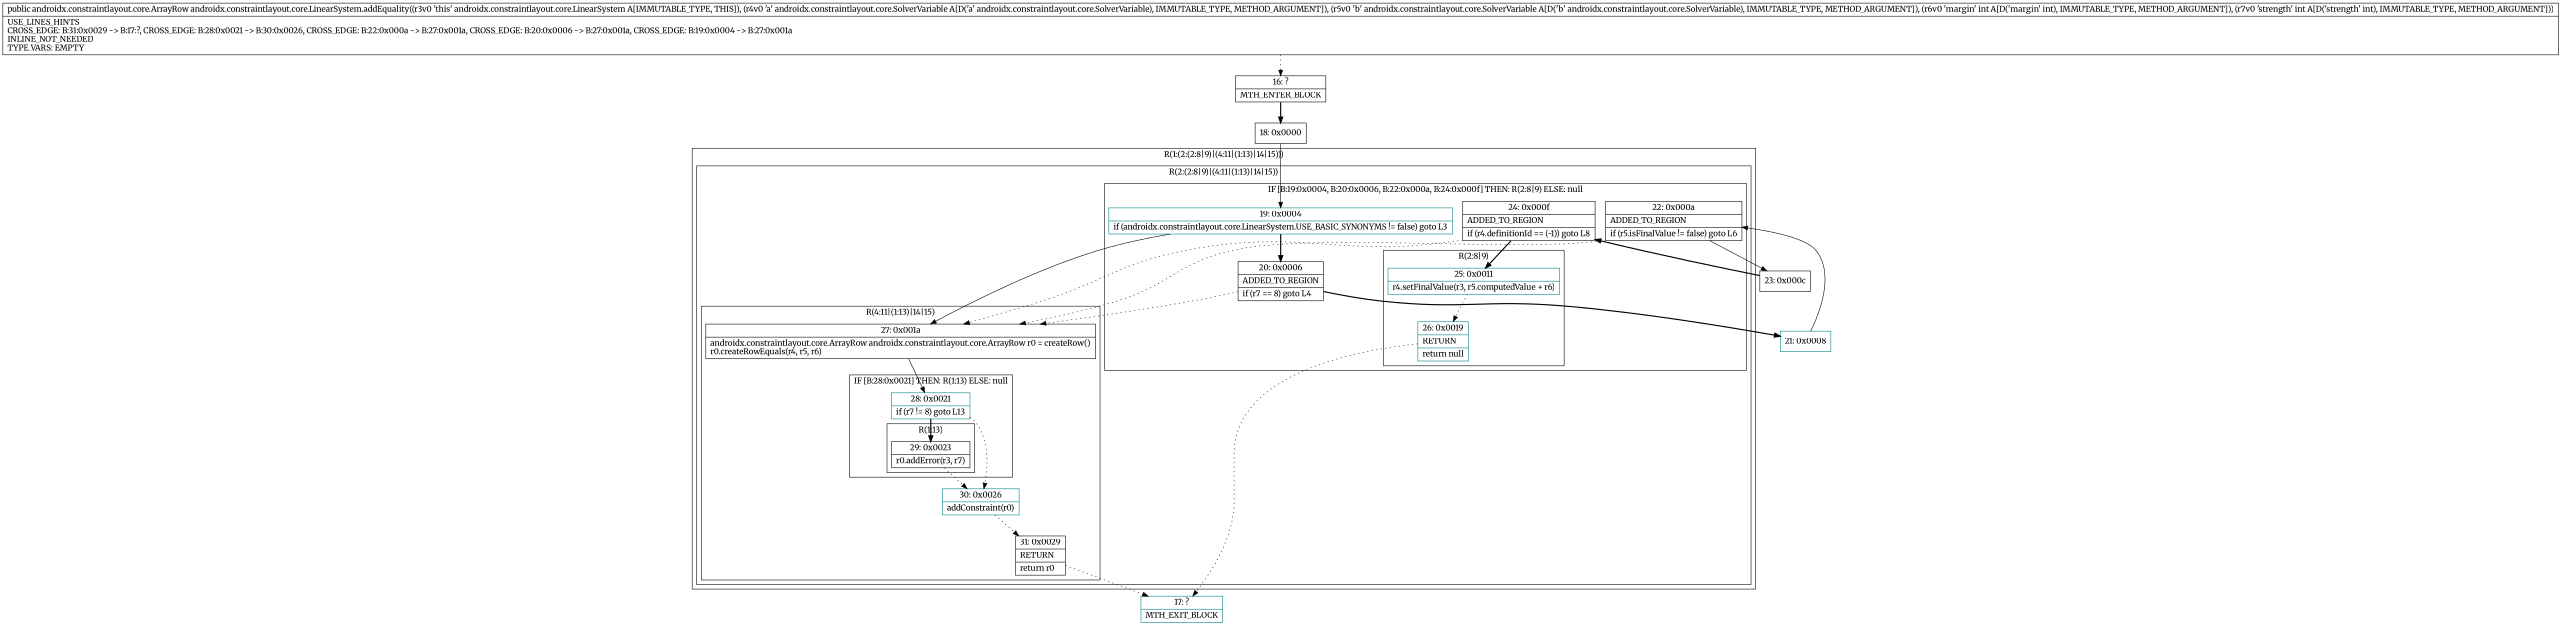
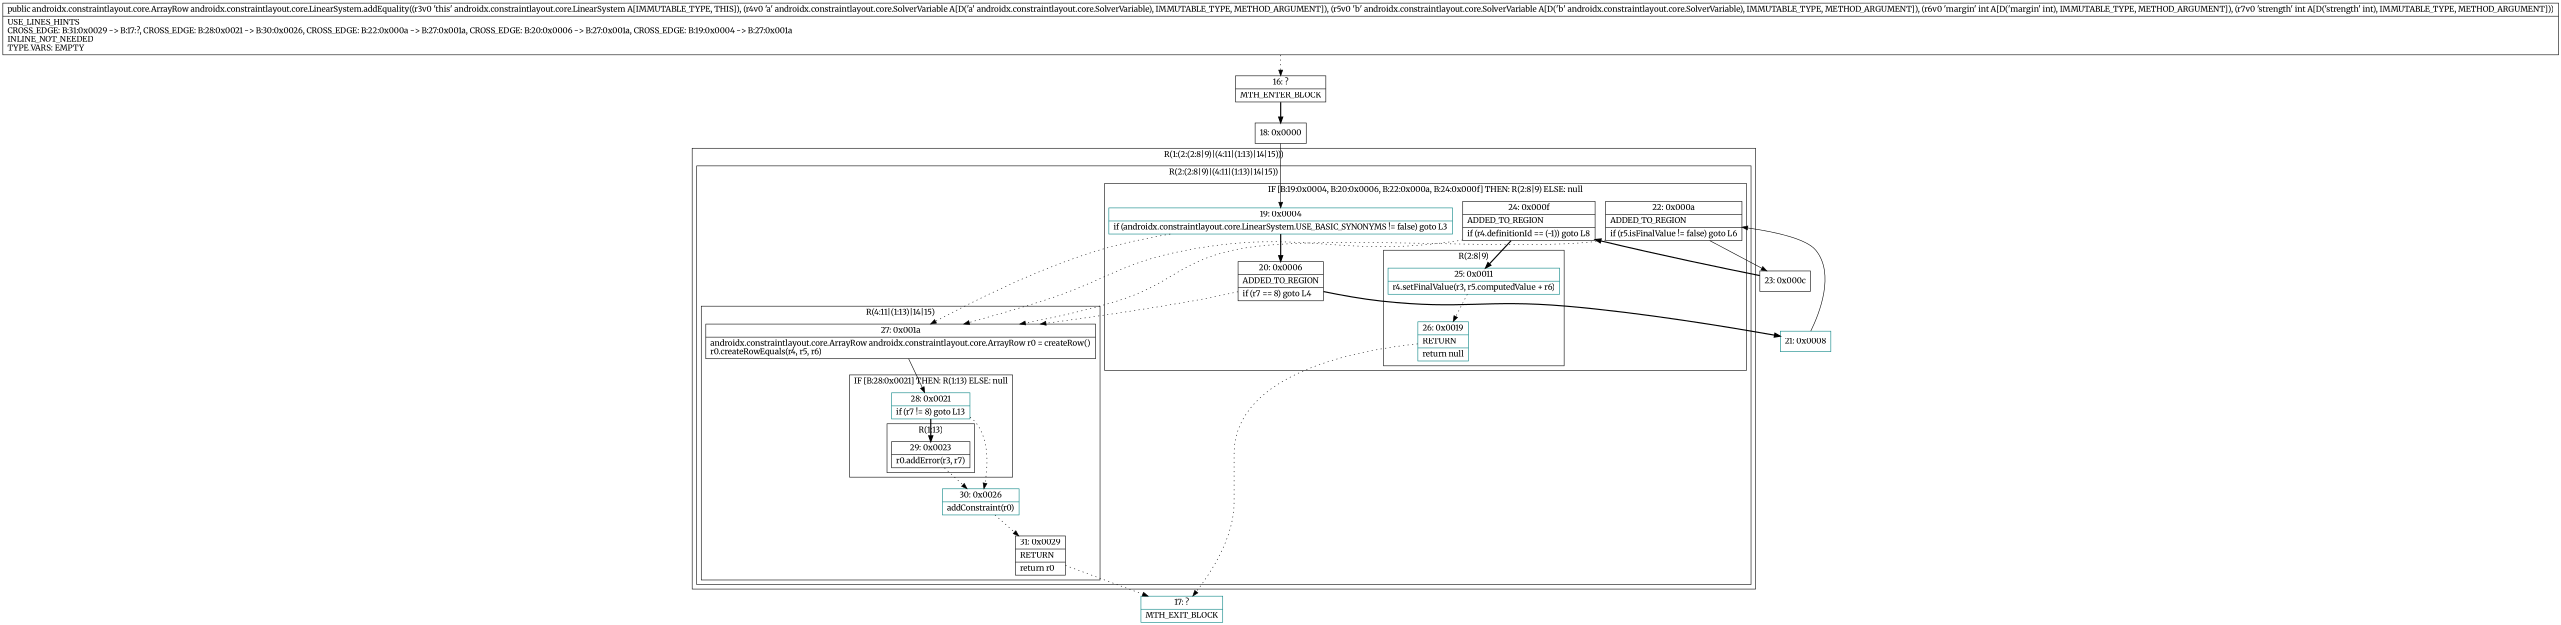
(1049, 268) -> (1049, 268)
